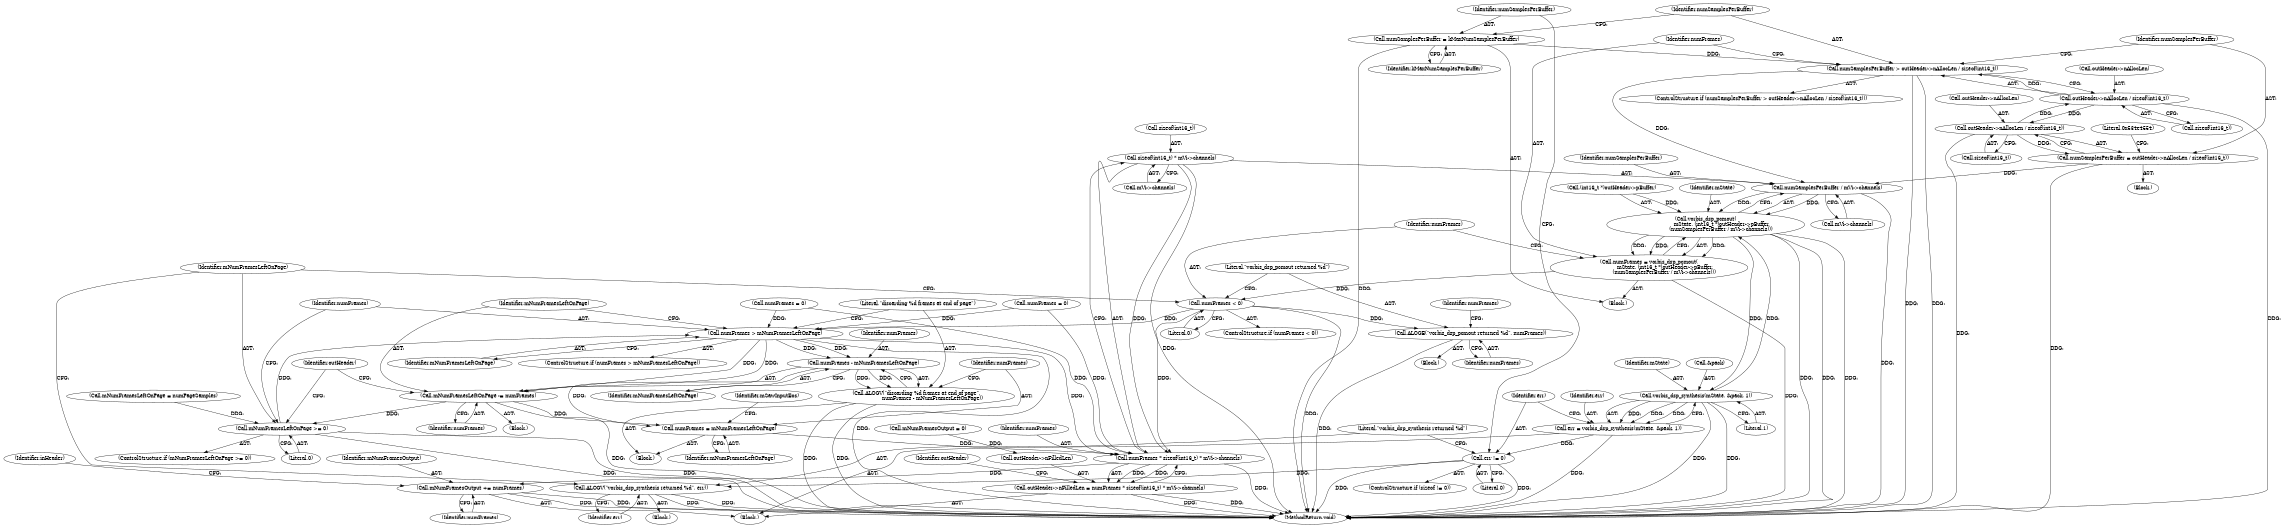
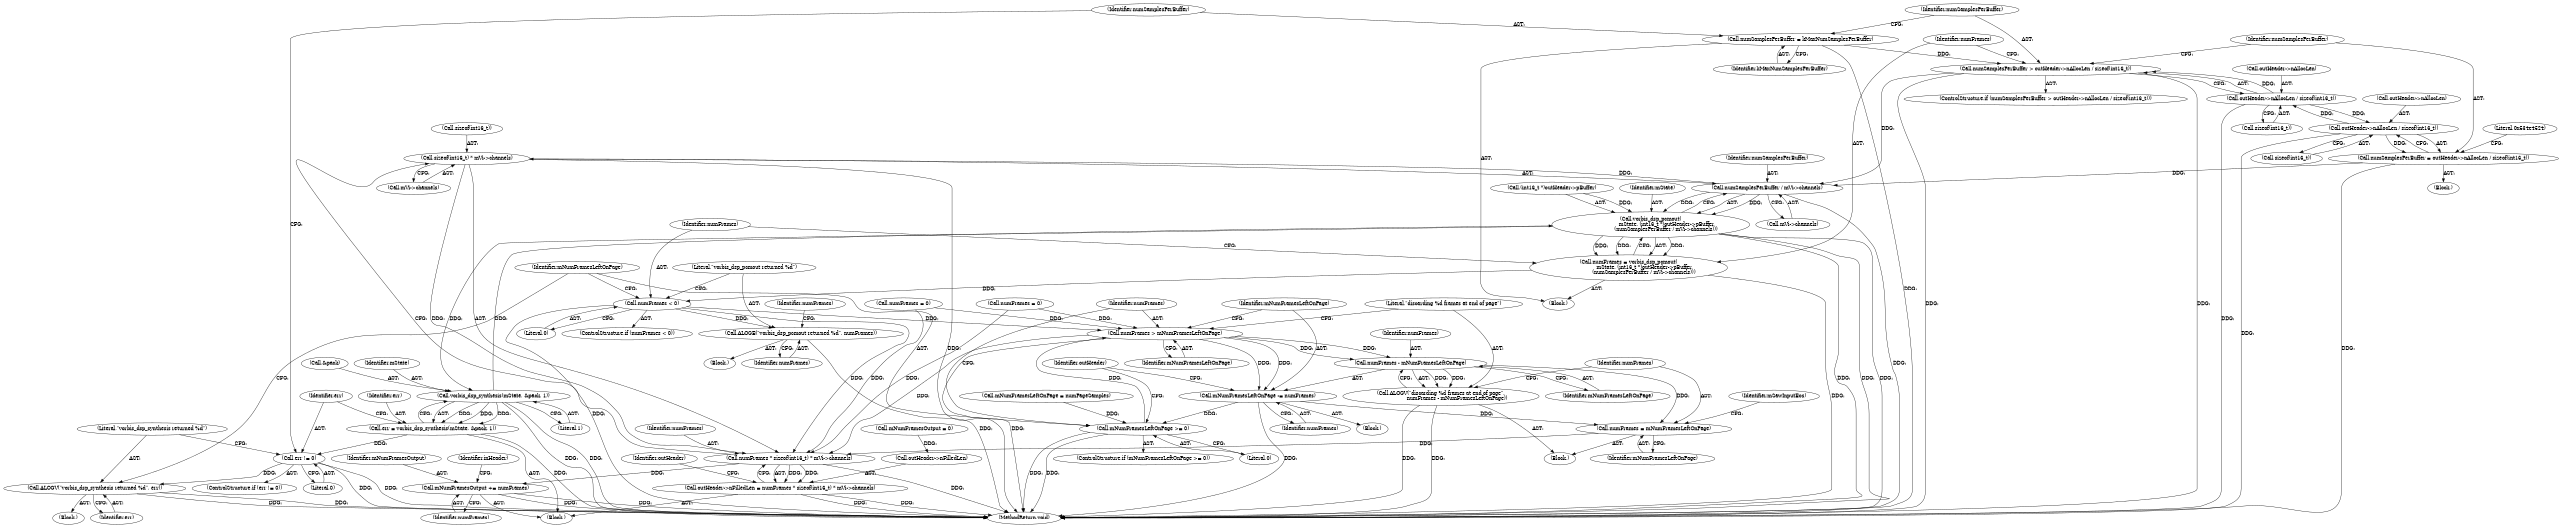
(2128, 129) -> (2520, 129)
none -> (1156, 163)
(623, 363) -> none
(1410, 488) -> (244, 488)
